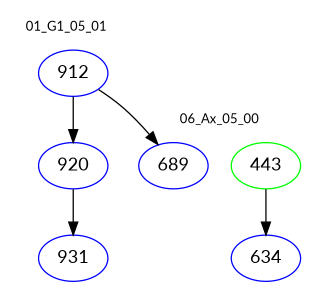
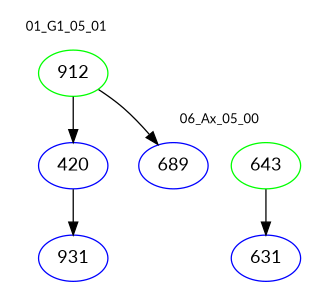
(73, 73) -> (73, 73)
(73, 166) -> (73, 166)
(266, 166) -> (266, 166)
(266, 258) -> (266, 258)
